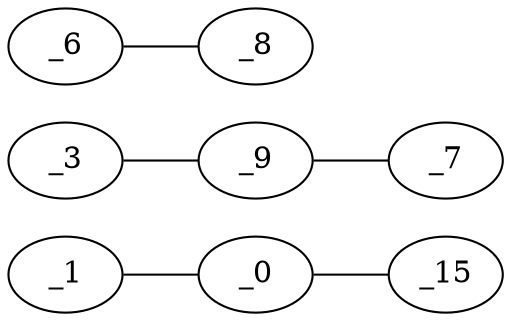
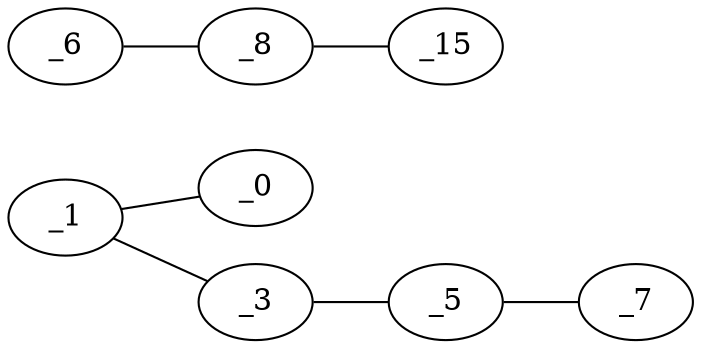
(256, 161) -> (446, 302)
none -> (160, 260)
(351, 275) -> (351, 46)
